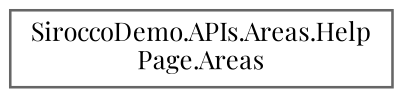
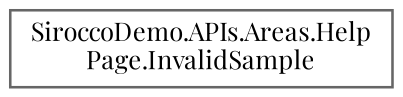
(201, 49) -> (201, 49)
